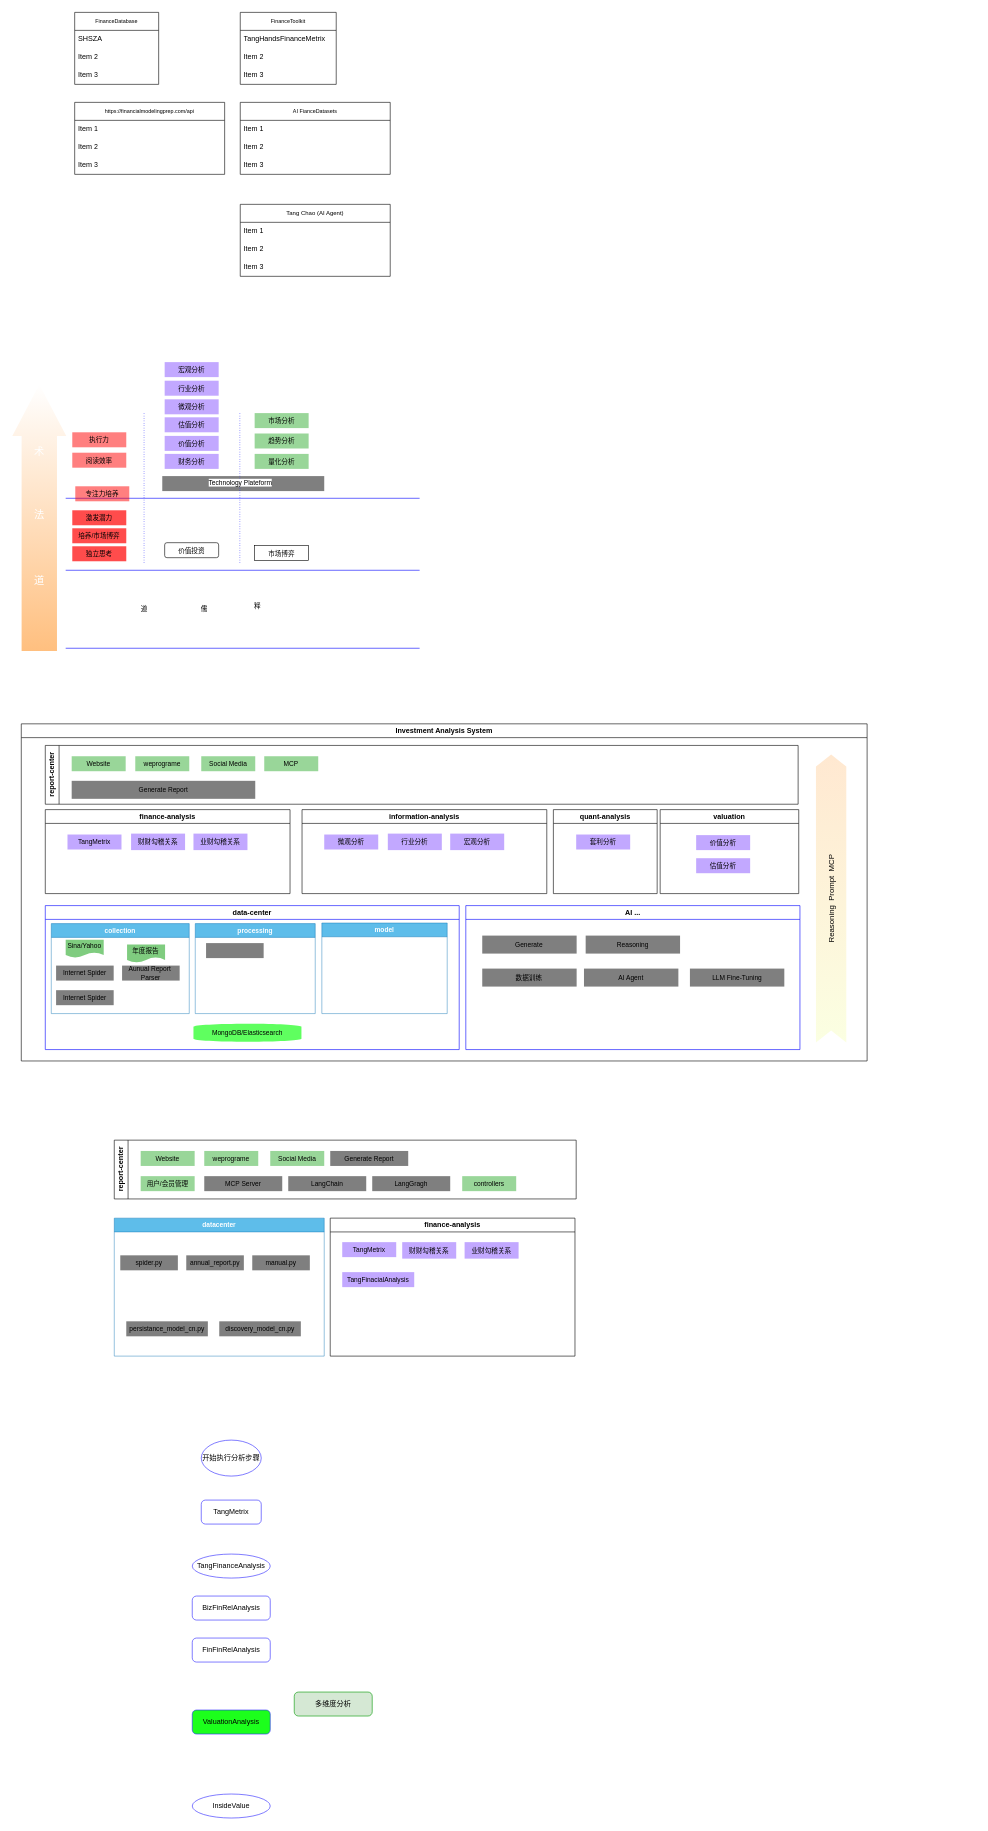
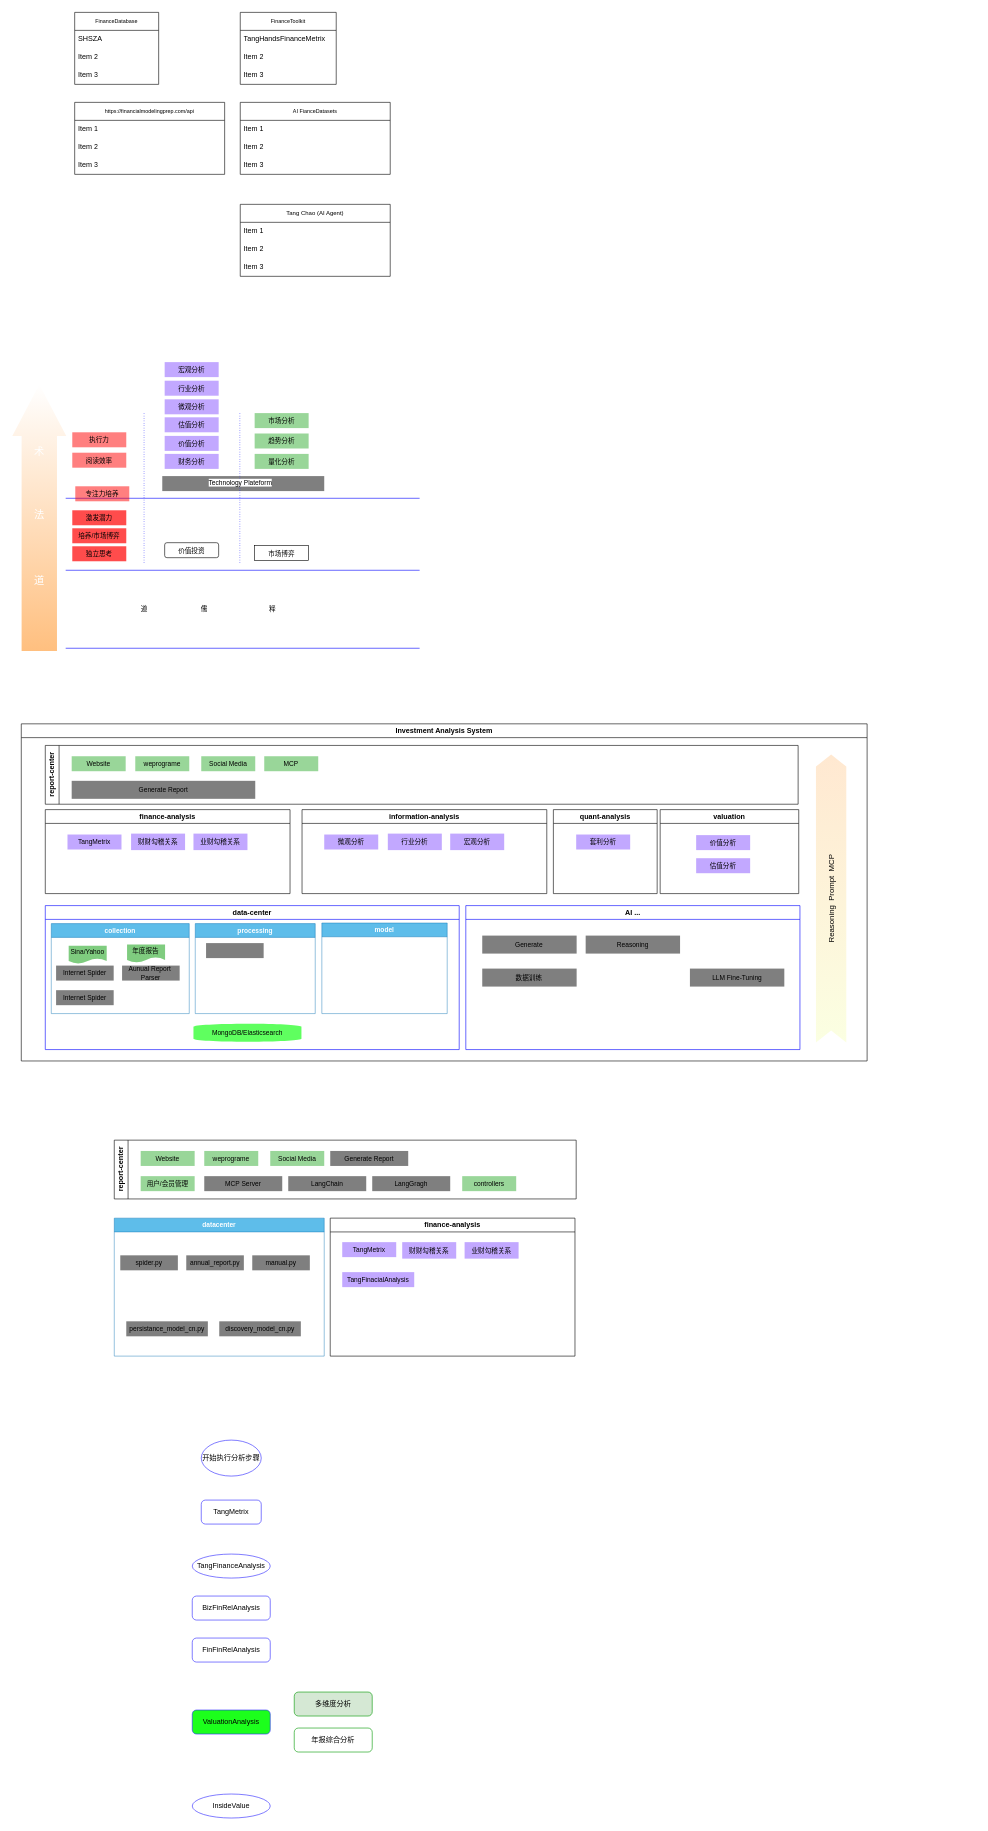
(258, 606) -> (273, 609)
(85, 949) -> (88, 955)
(631, 978) -> none
none -> (333, 1740)
